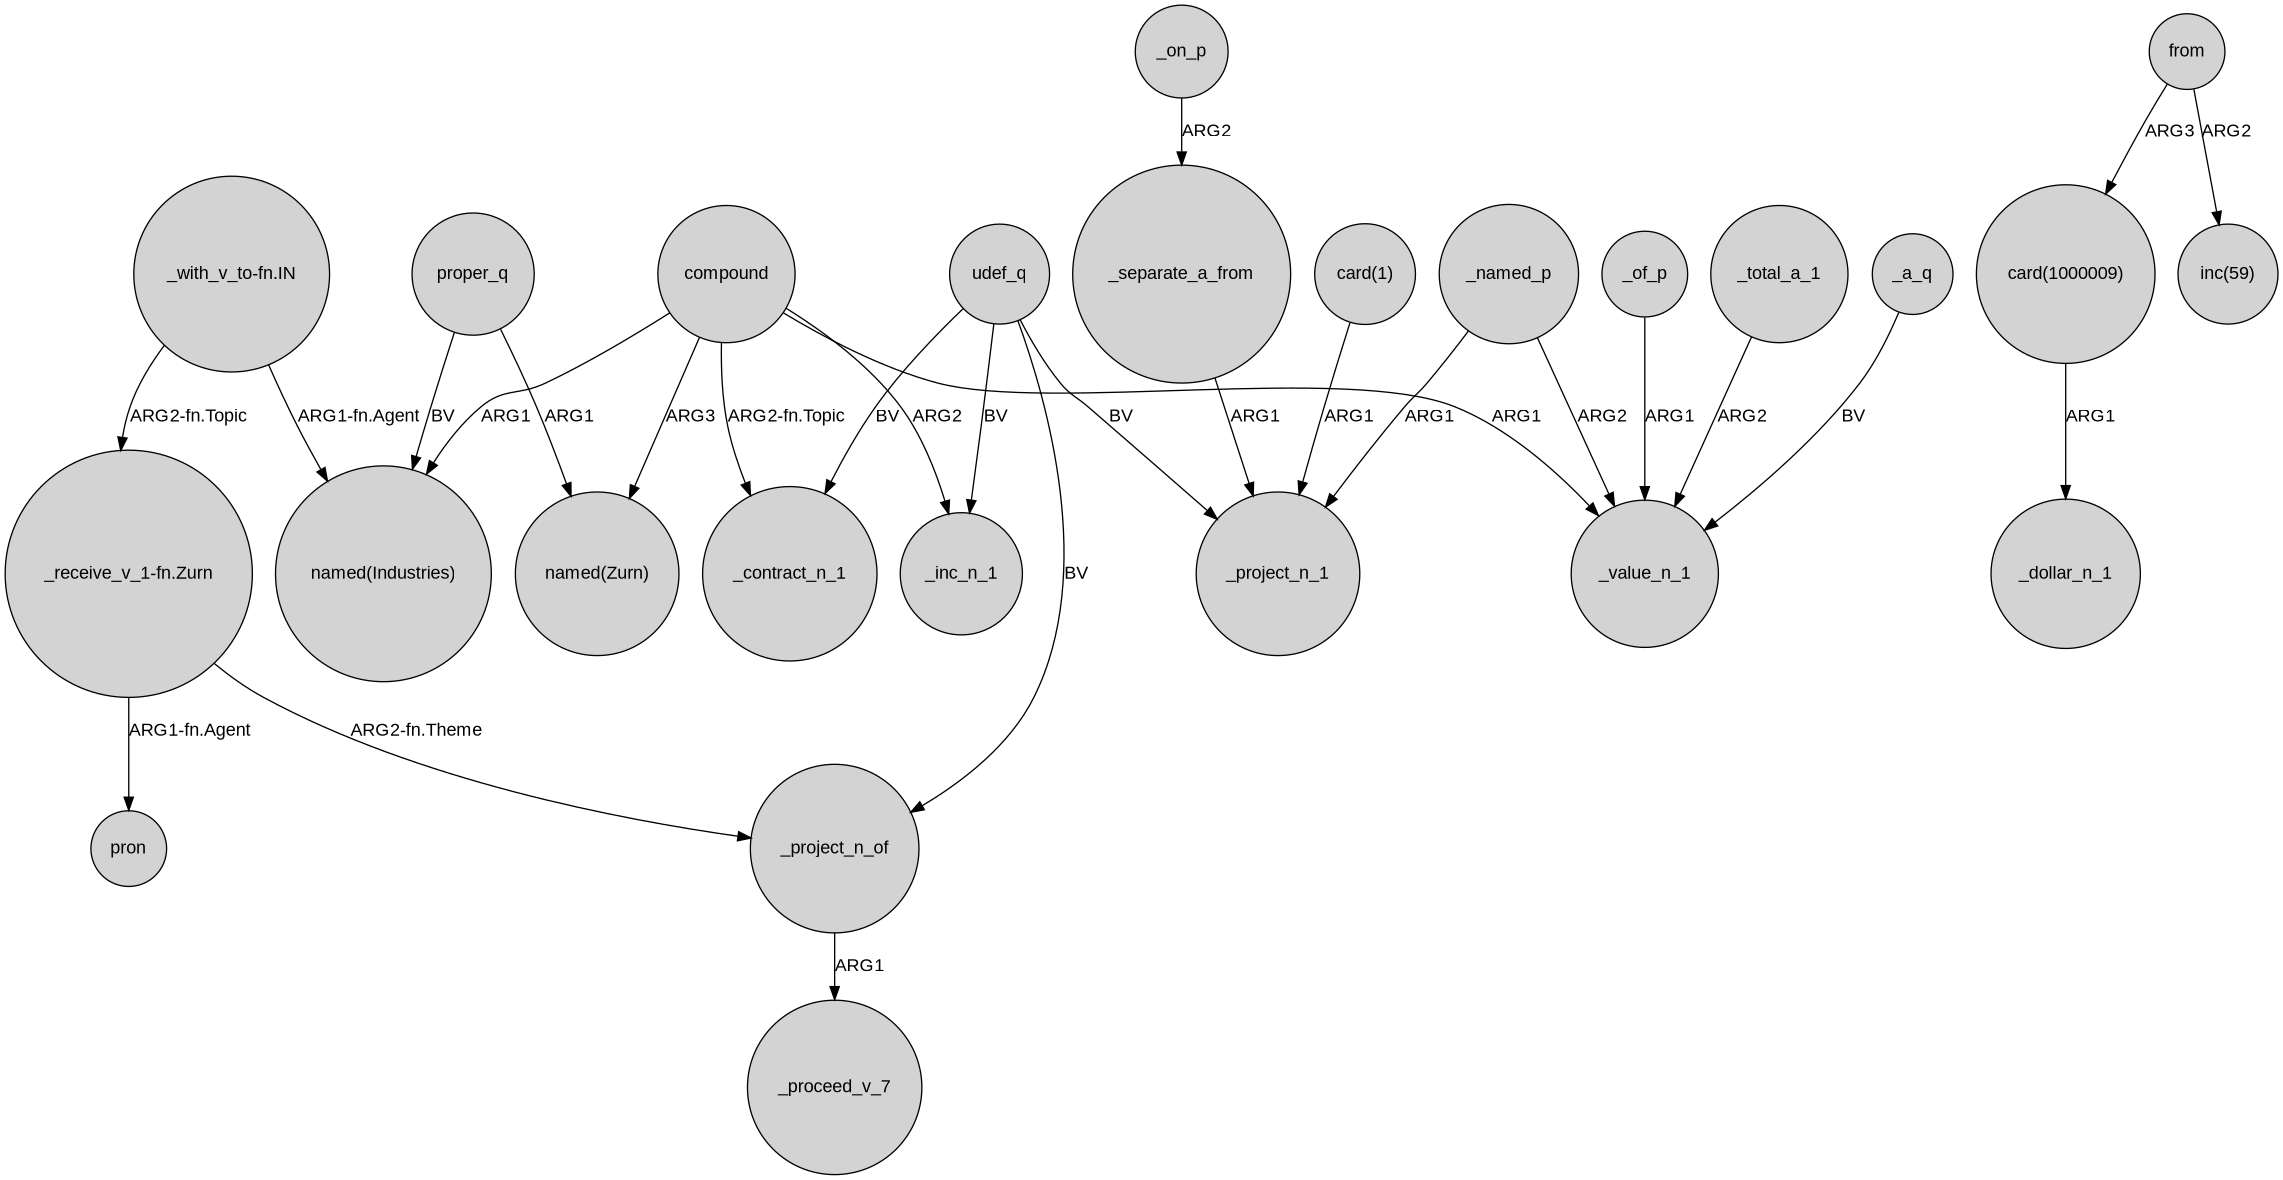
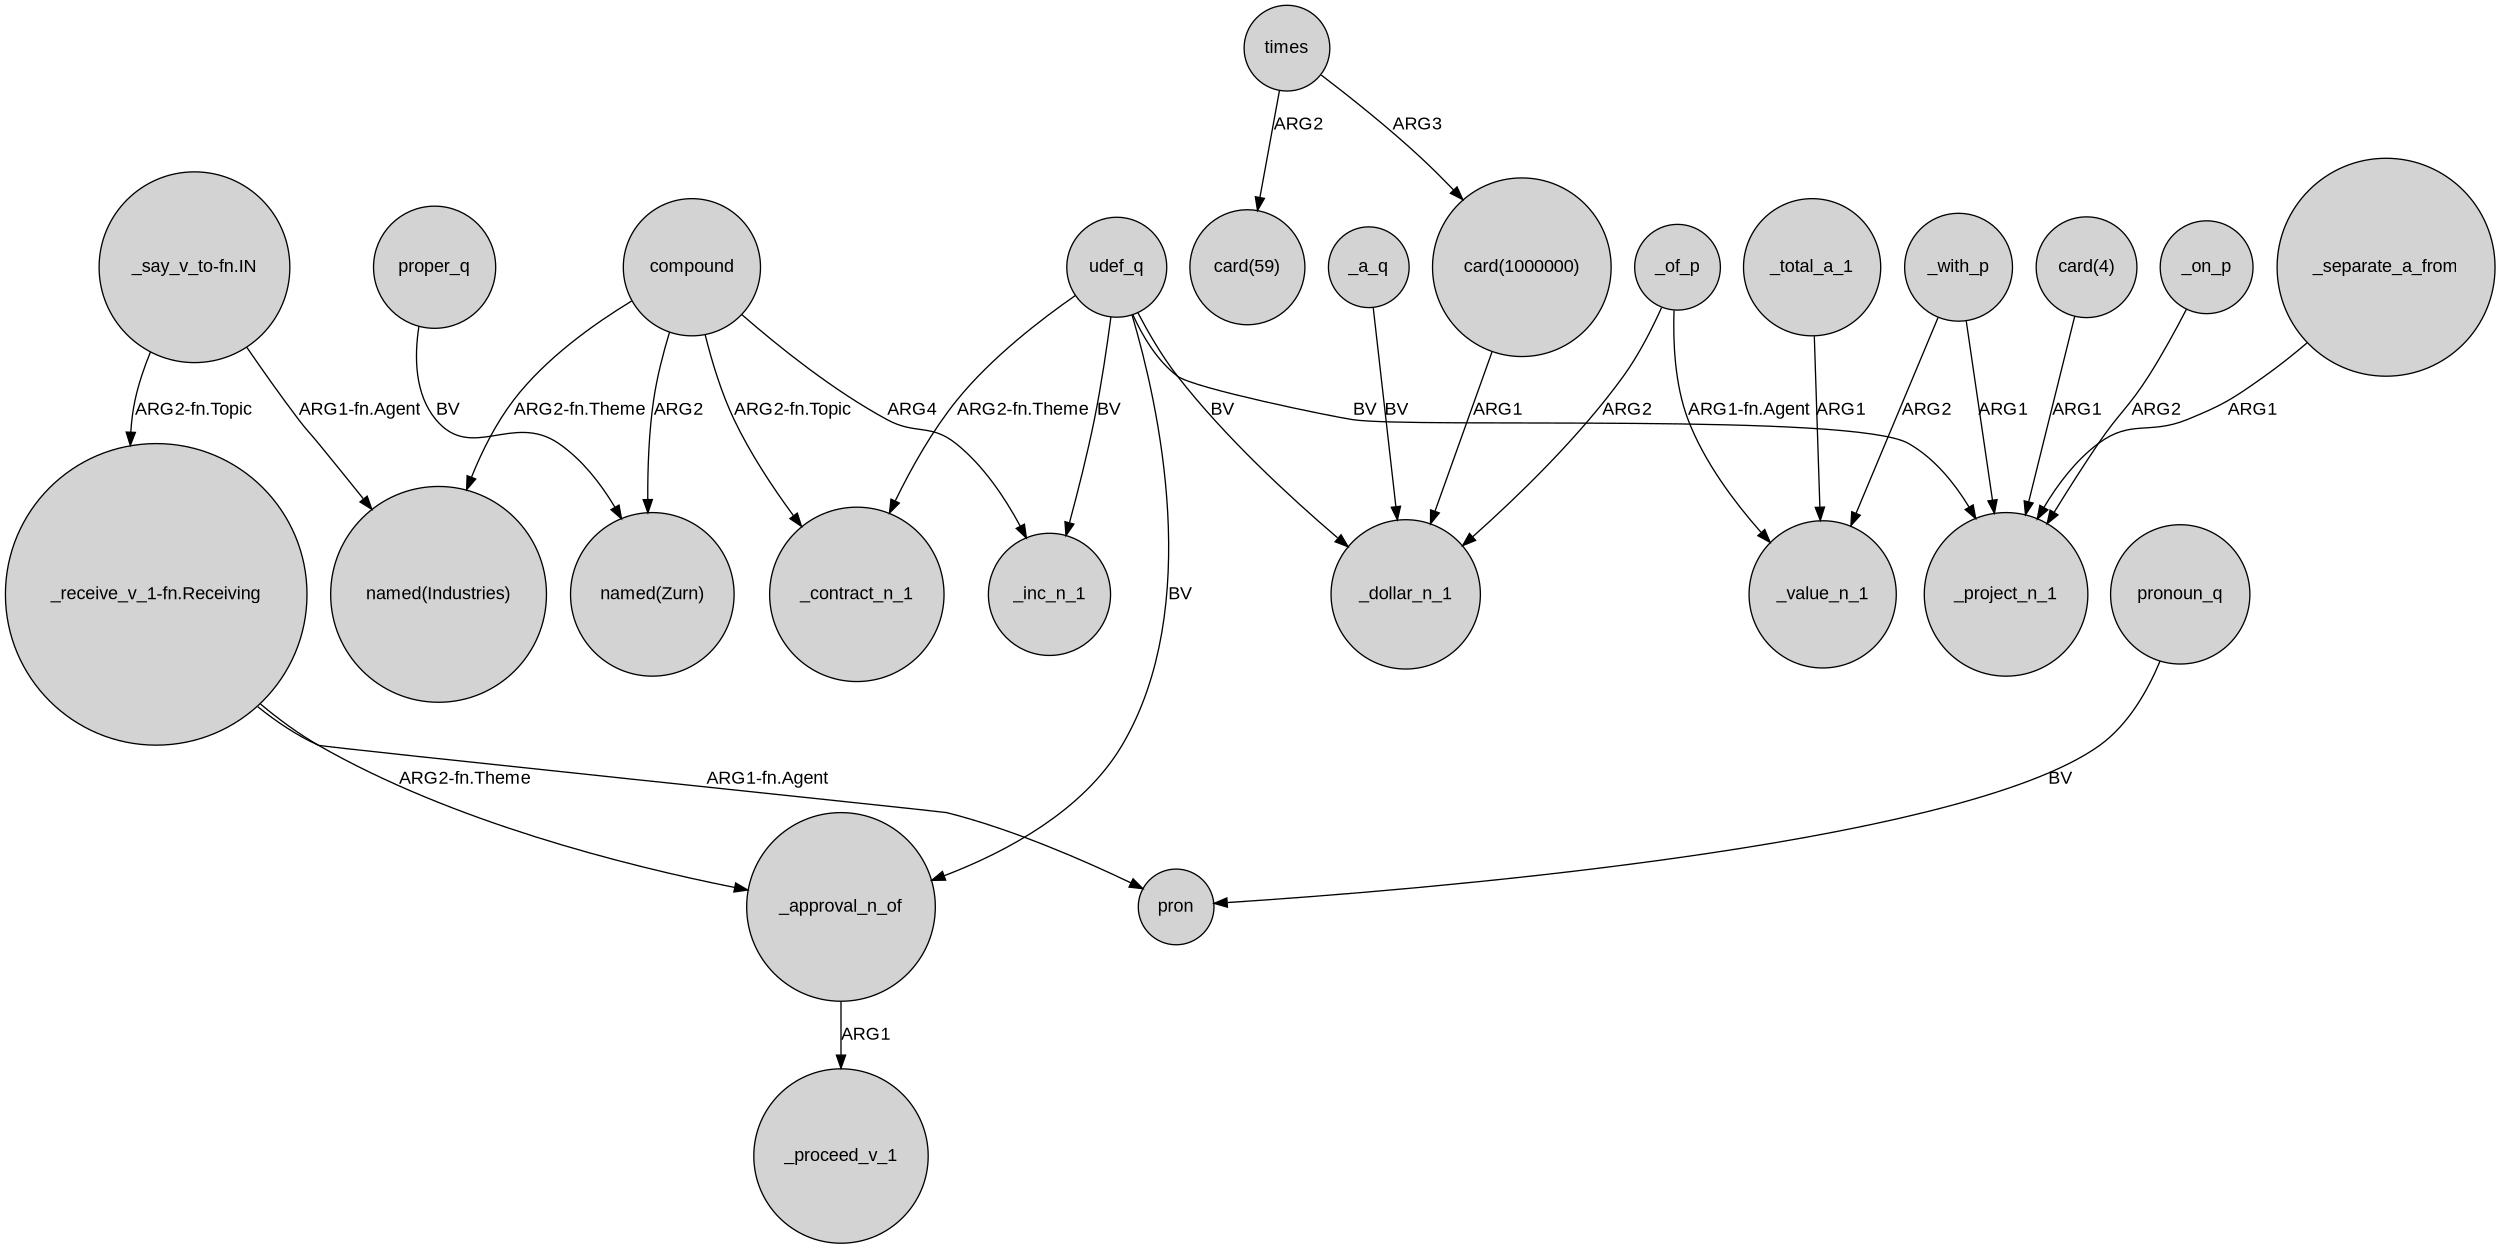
(2187, 52) -> (1287, 48)
(1182, 125) -> (2122, 412)
(232, 274) -> (194, 267)
(1365, 274) -> (2087, 267)
(1509, 274) -> (1959, 267)
(2066, 274) -> (1522, 267)
(2228, 274) -> (1247, 267)
(1196, 390) -> none
(435, 394) -> none
(506, 417) -> (580, 410)
(569, 417) -> (448, 410)
(691, 417) -> (679, 410)
(888, 417) -> (1023, 410)
(938, 417) -> (912, 410)
(1670, 417) -> (1749, 410)
(1742, 417) -> (1841, 410)
(1820, 428) -> (1385, 407)
none -> (1579, 431)
none -> (1228, 434)
(129, 574) -> (156, 594)
none -> (2180, 594)
(835, 849) -> (841, 907)
(835, 1087) -> (841, 1156)
